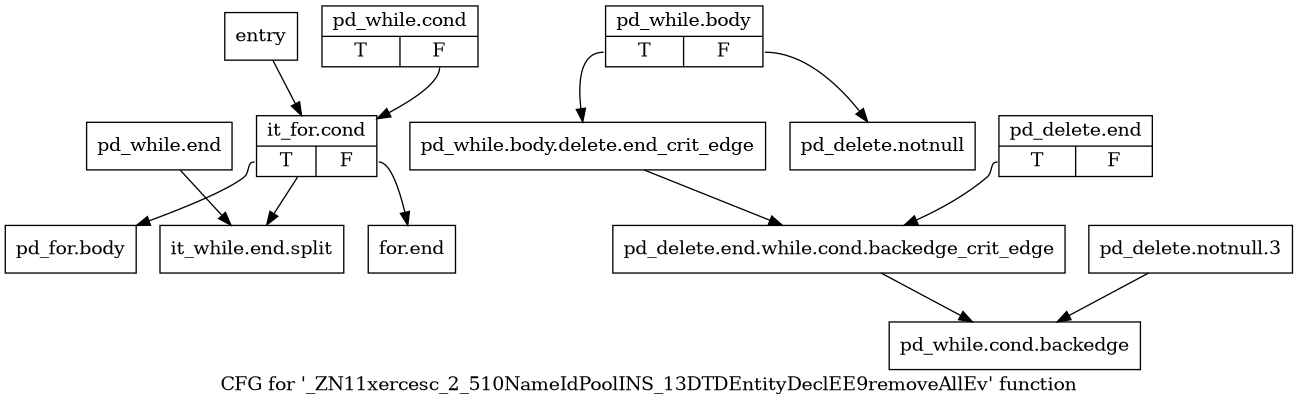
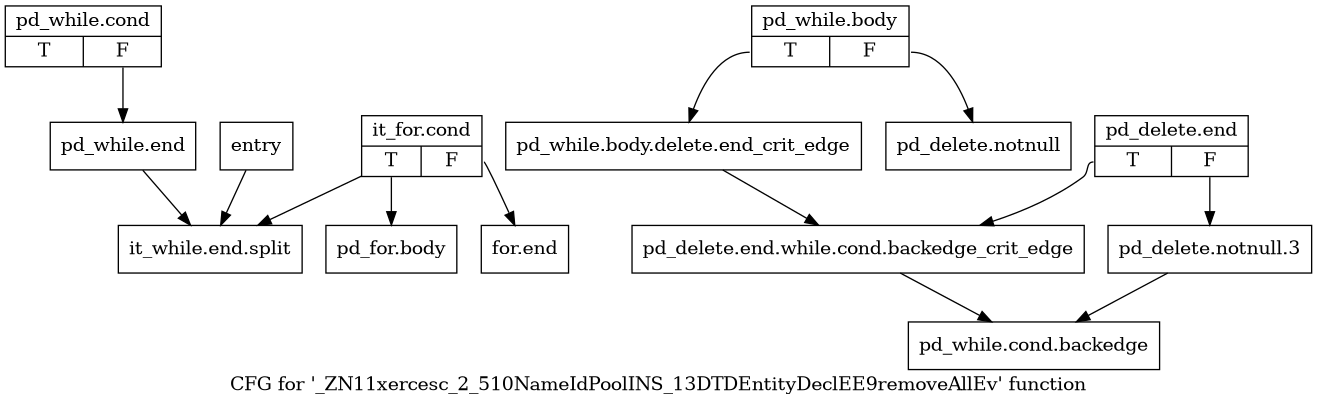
(284, 82) -> (236, 192)
(419, 94) -> (123, 88)
none -> (1210, 194)
